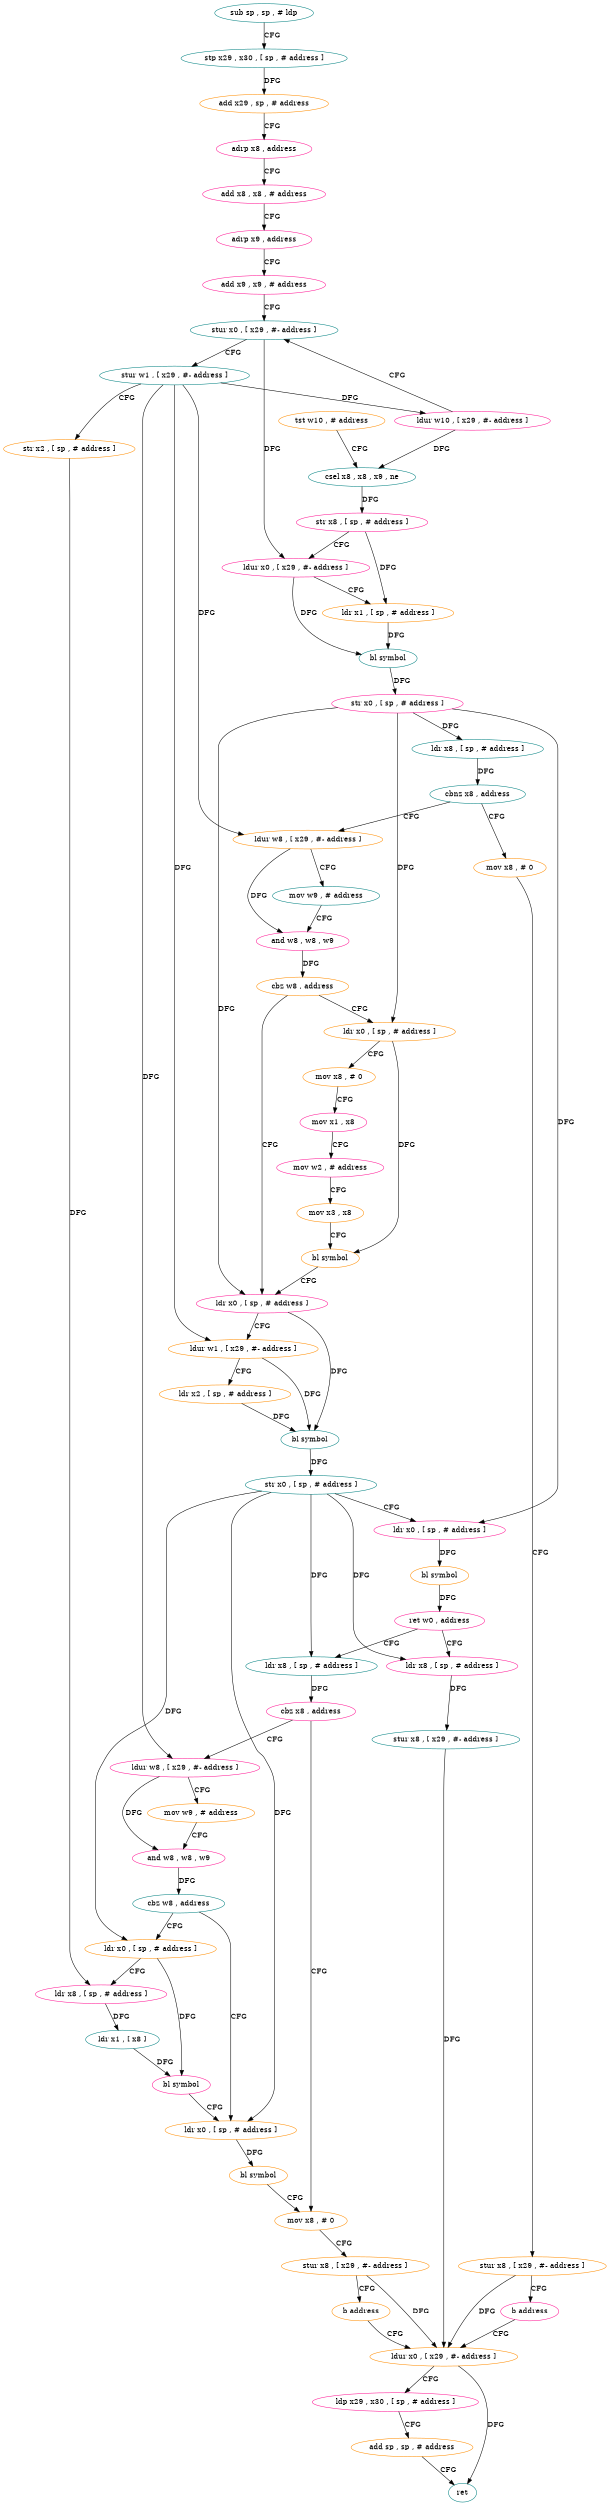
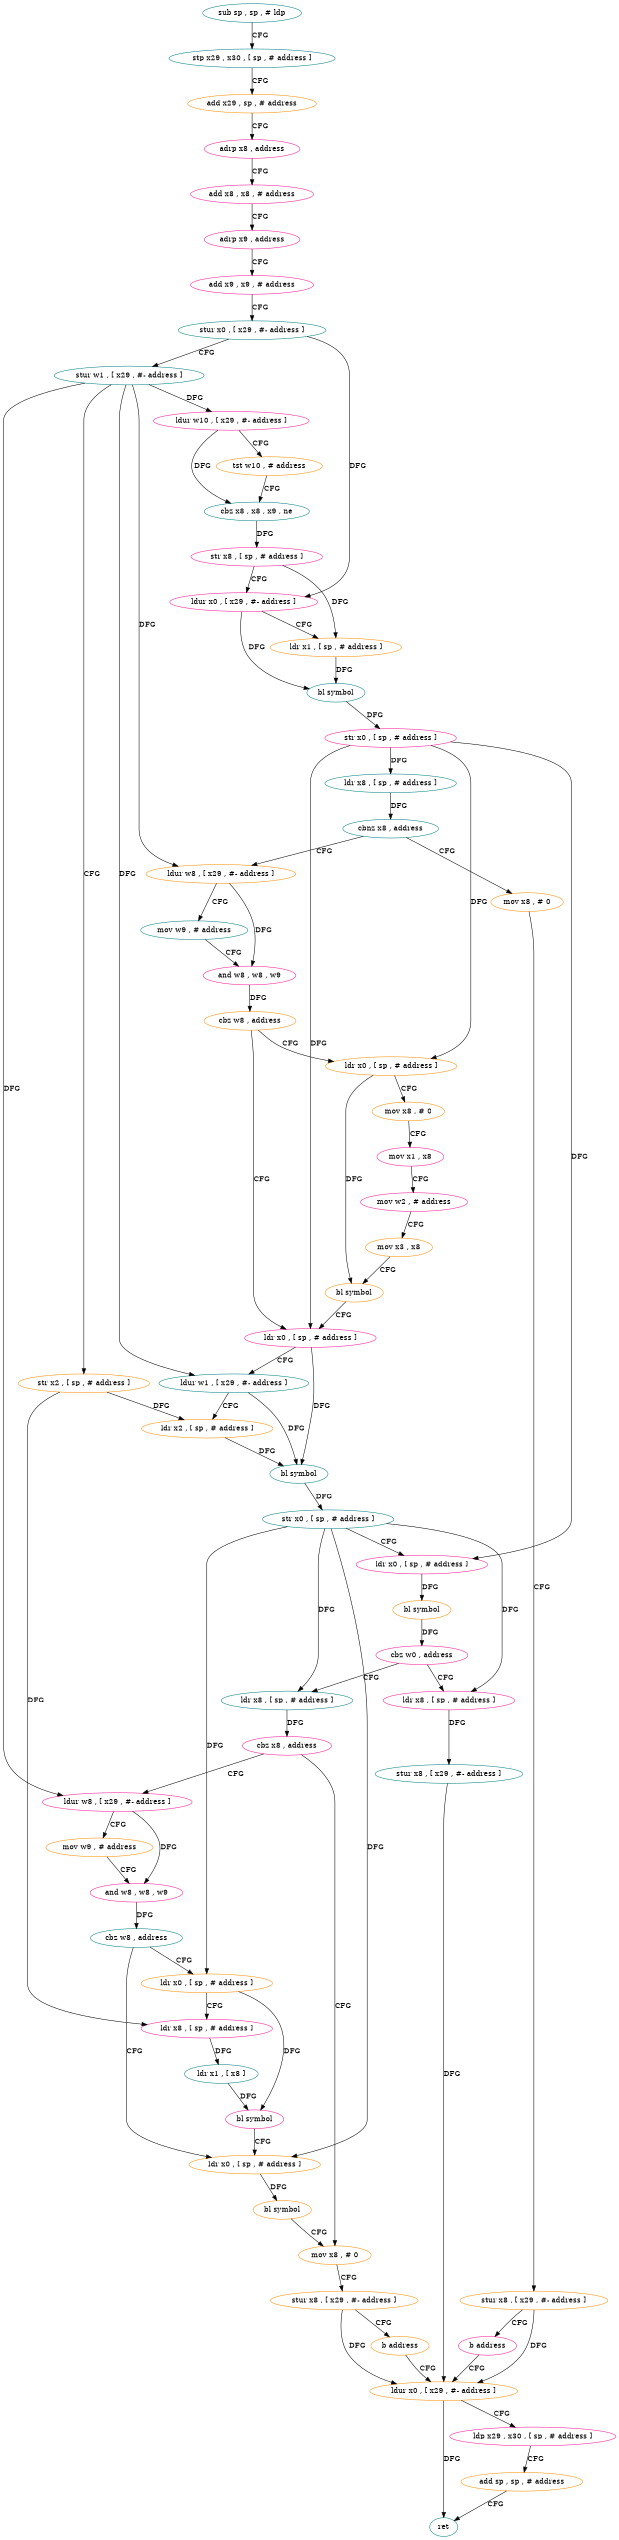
(273, 81) -> (260, 81)
(371, 377) -> (249, 442)
(362, 477) -> (257, 511)
(243, 1349) -> (234, 1383)
none -> (143, 1405)
(440, 1621) -> (422, 1655)
